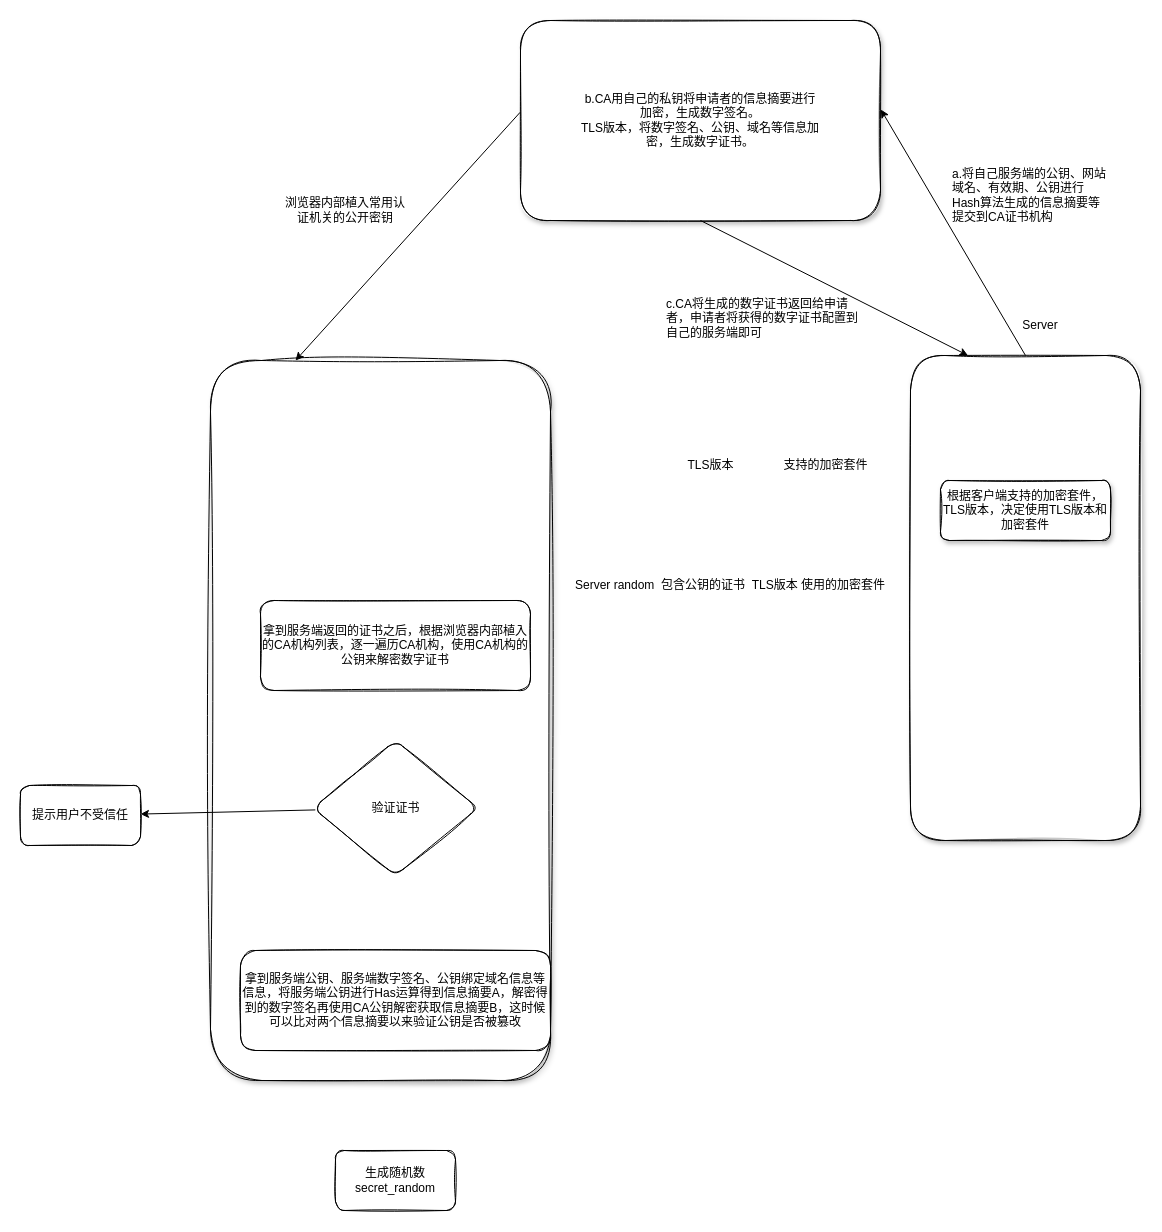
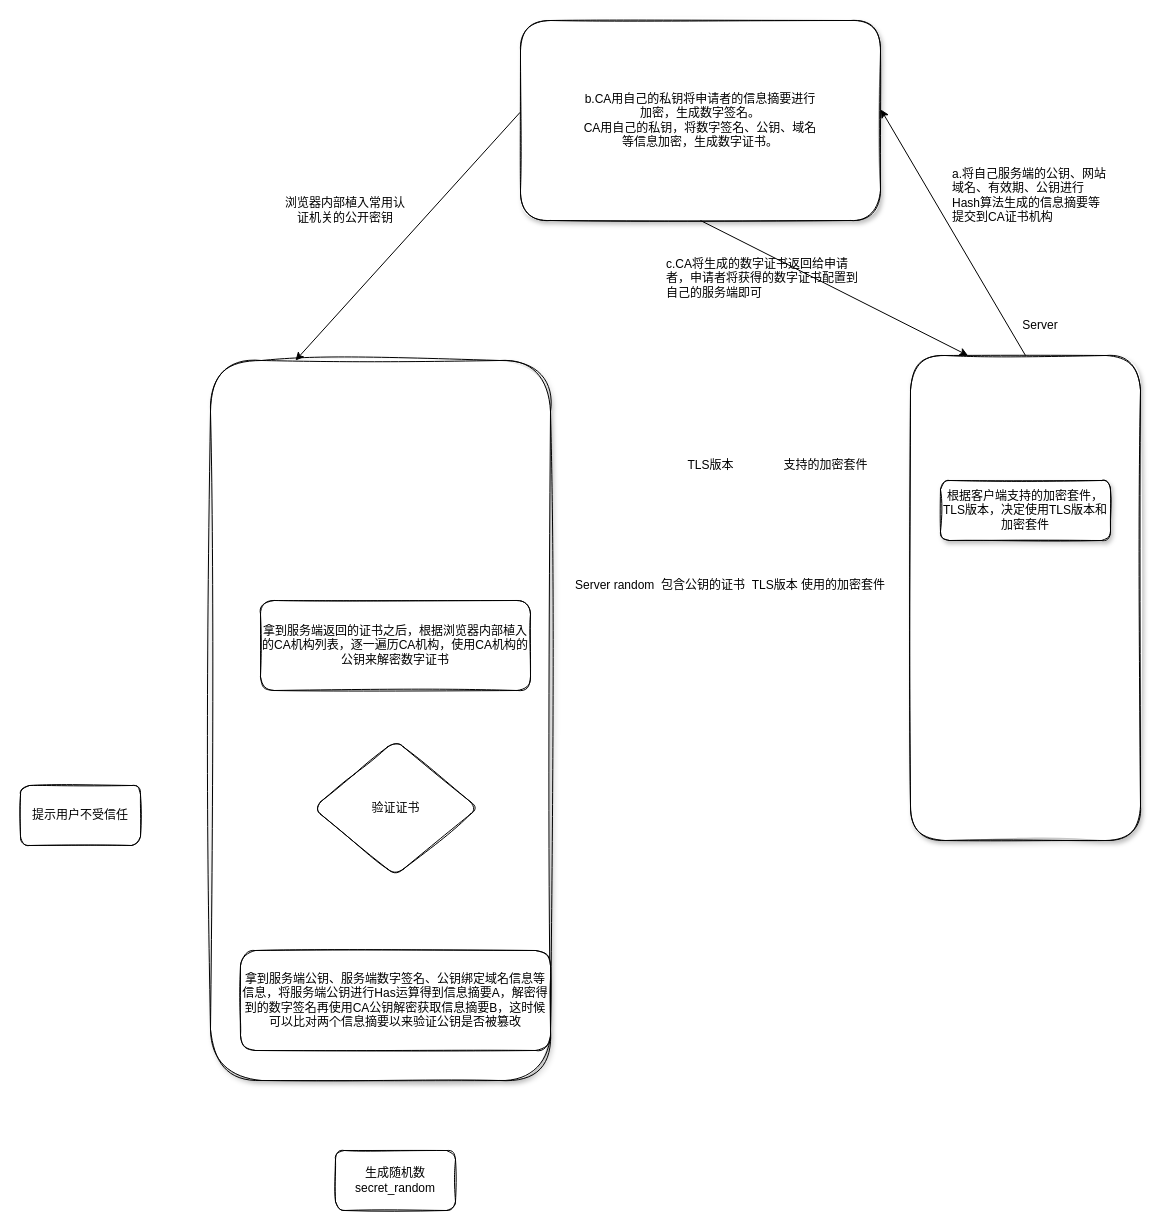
(701, 121) -> (701, 121)
(765, 346) -> (765, 306)
(265, 811) -> none
